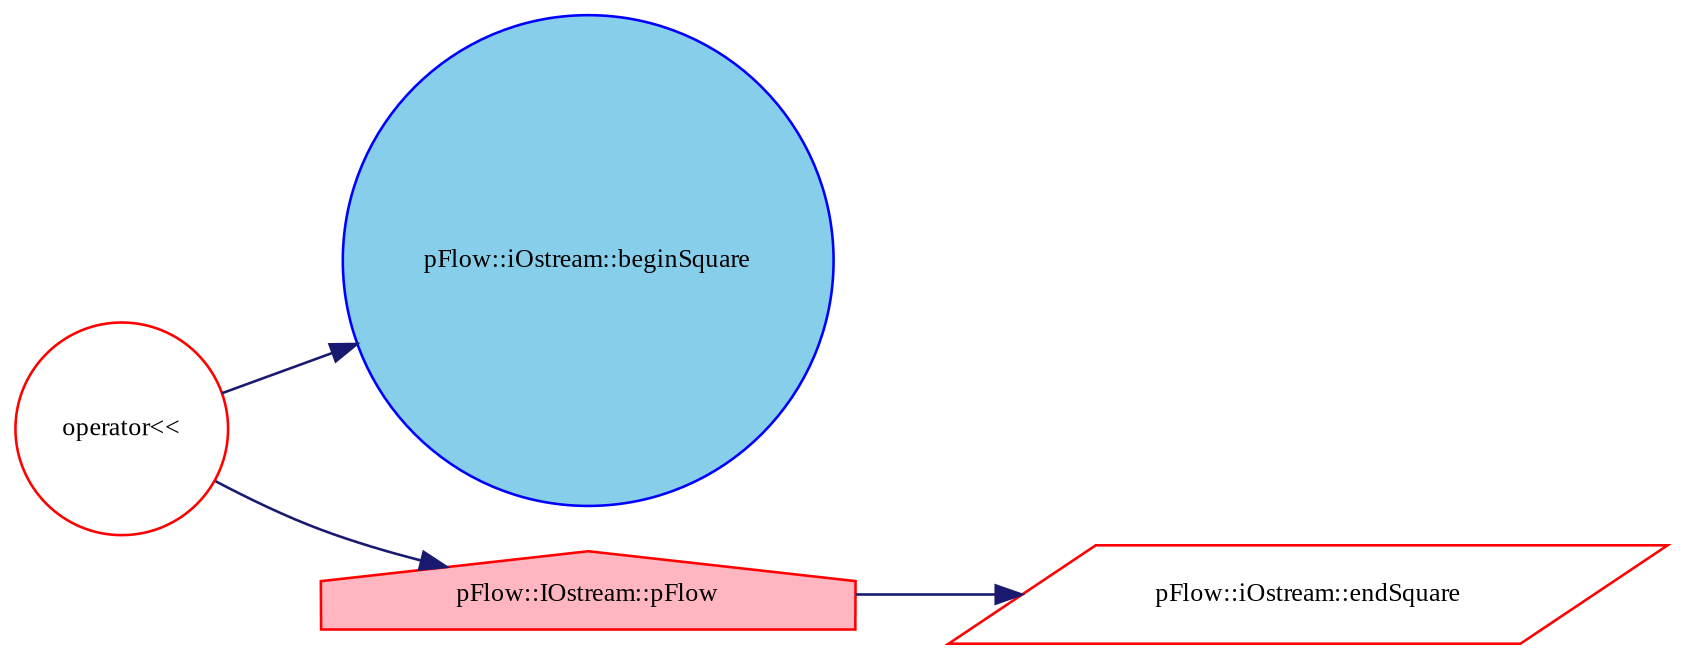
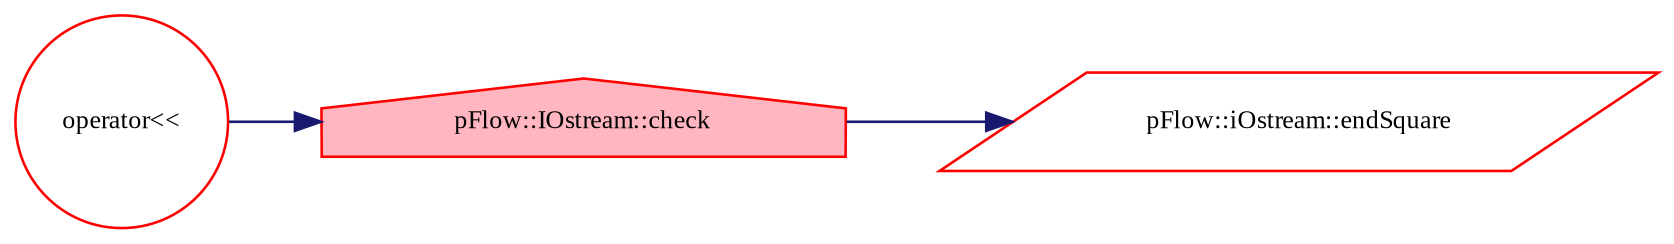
(588, 261) -> none
(588, 595) -> (584, 122)
